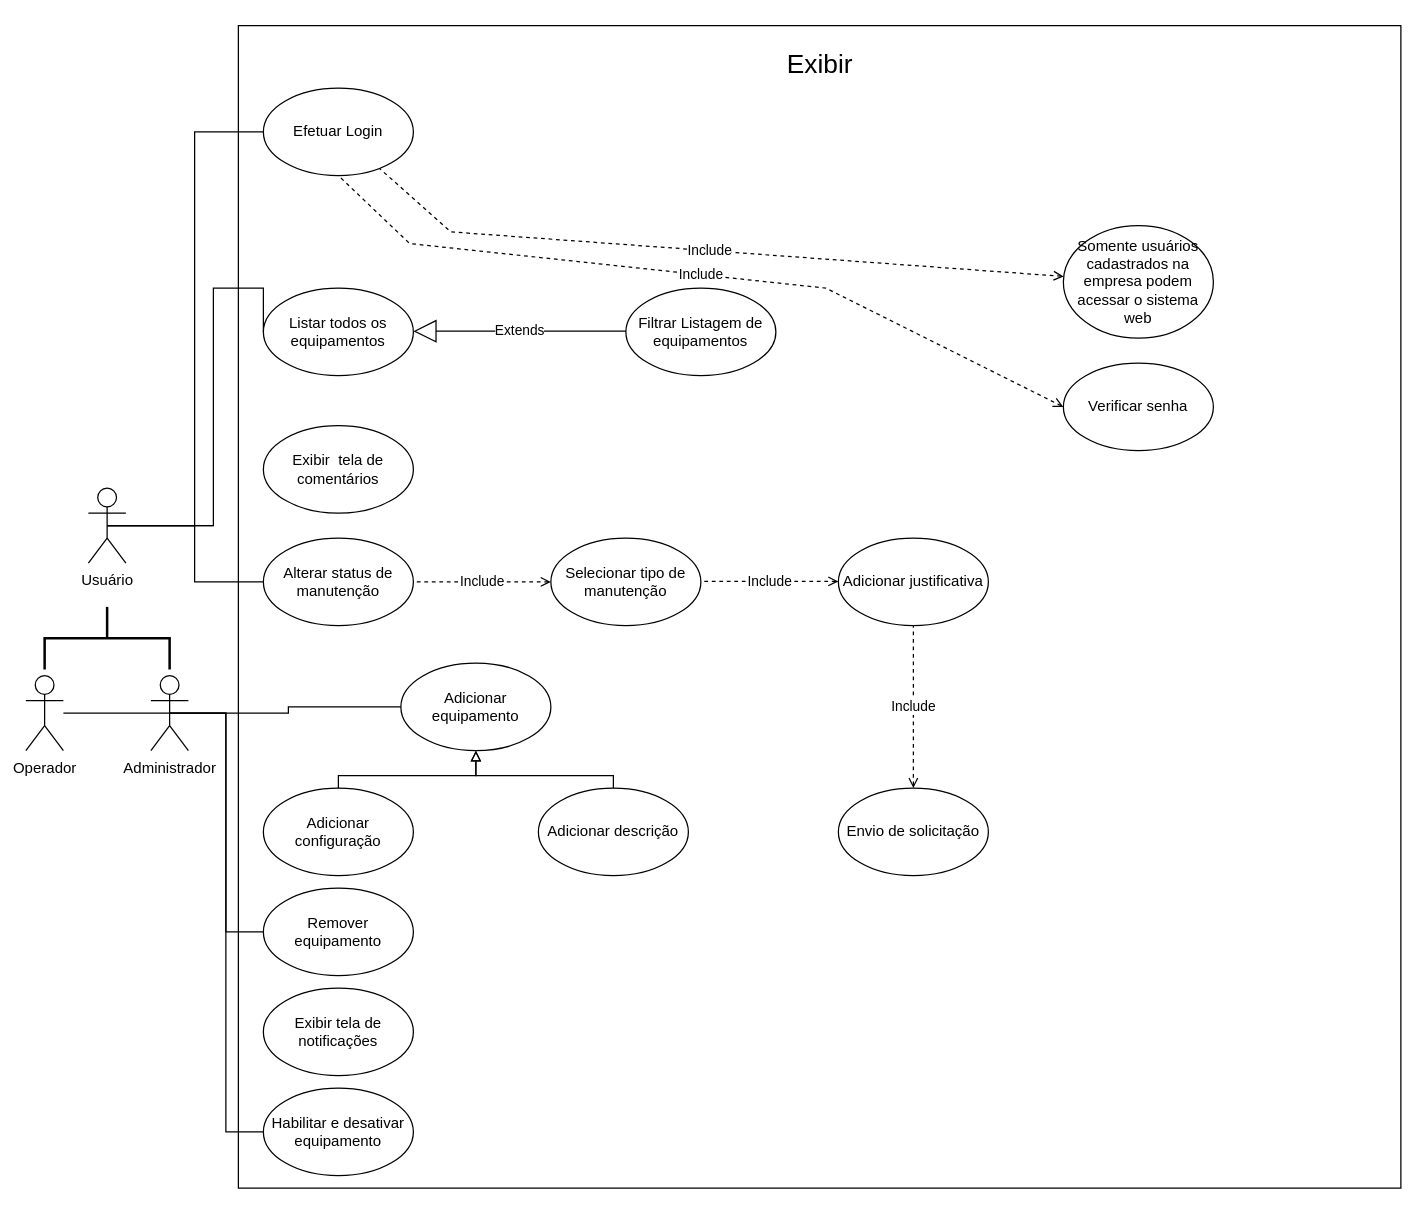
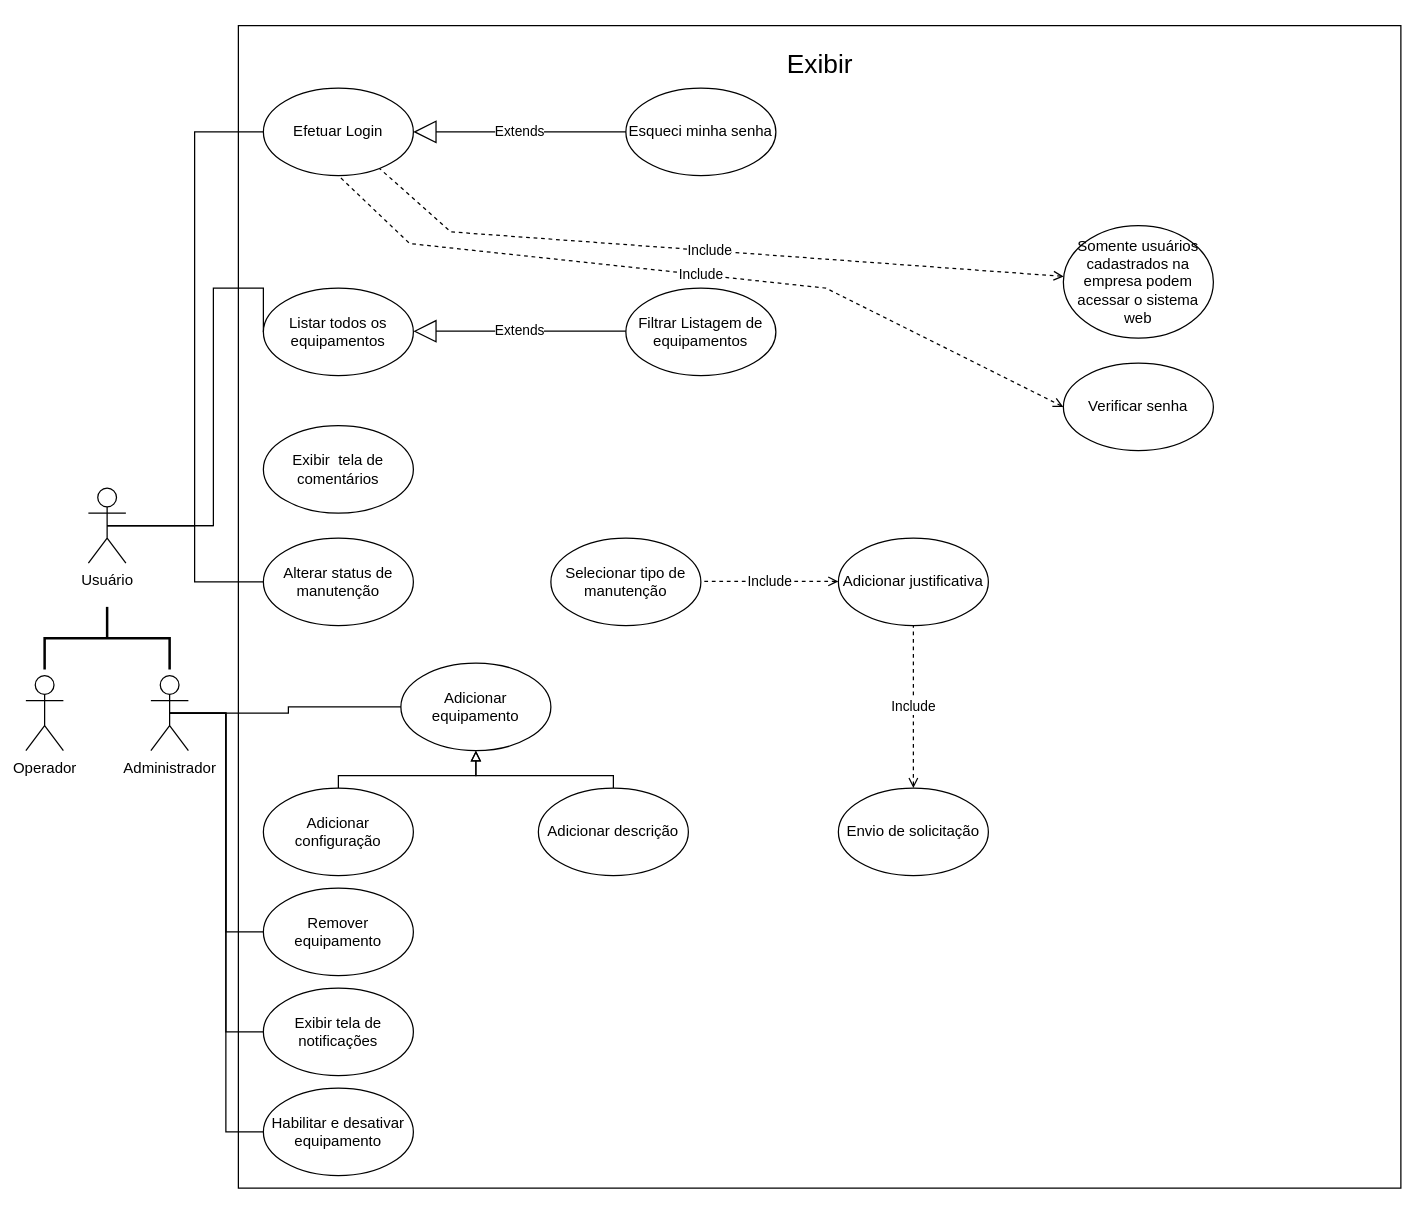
none -> (531, 132)
none -> (701, 132)
(481, 582) -> none
(115, 713) -> (245, 1032)
